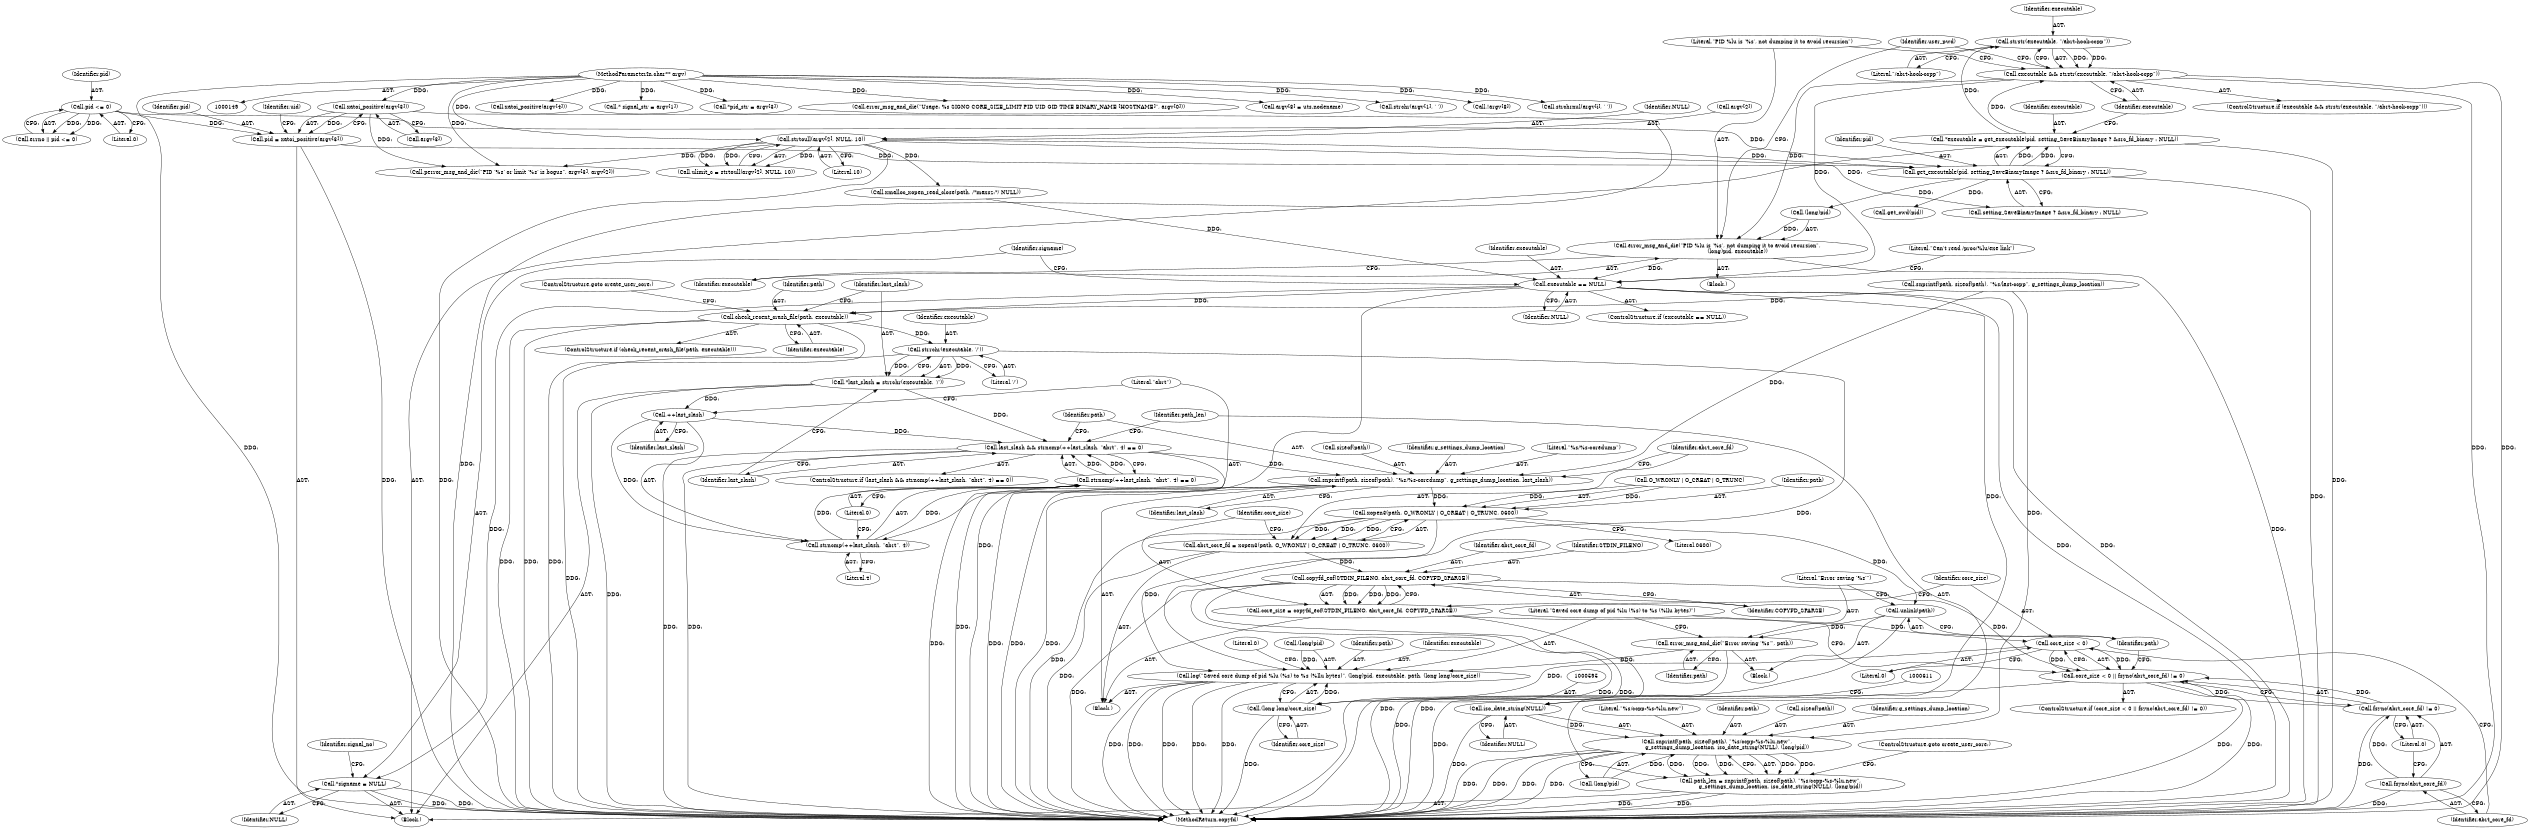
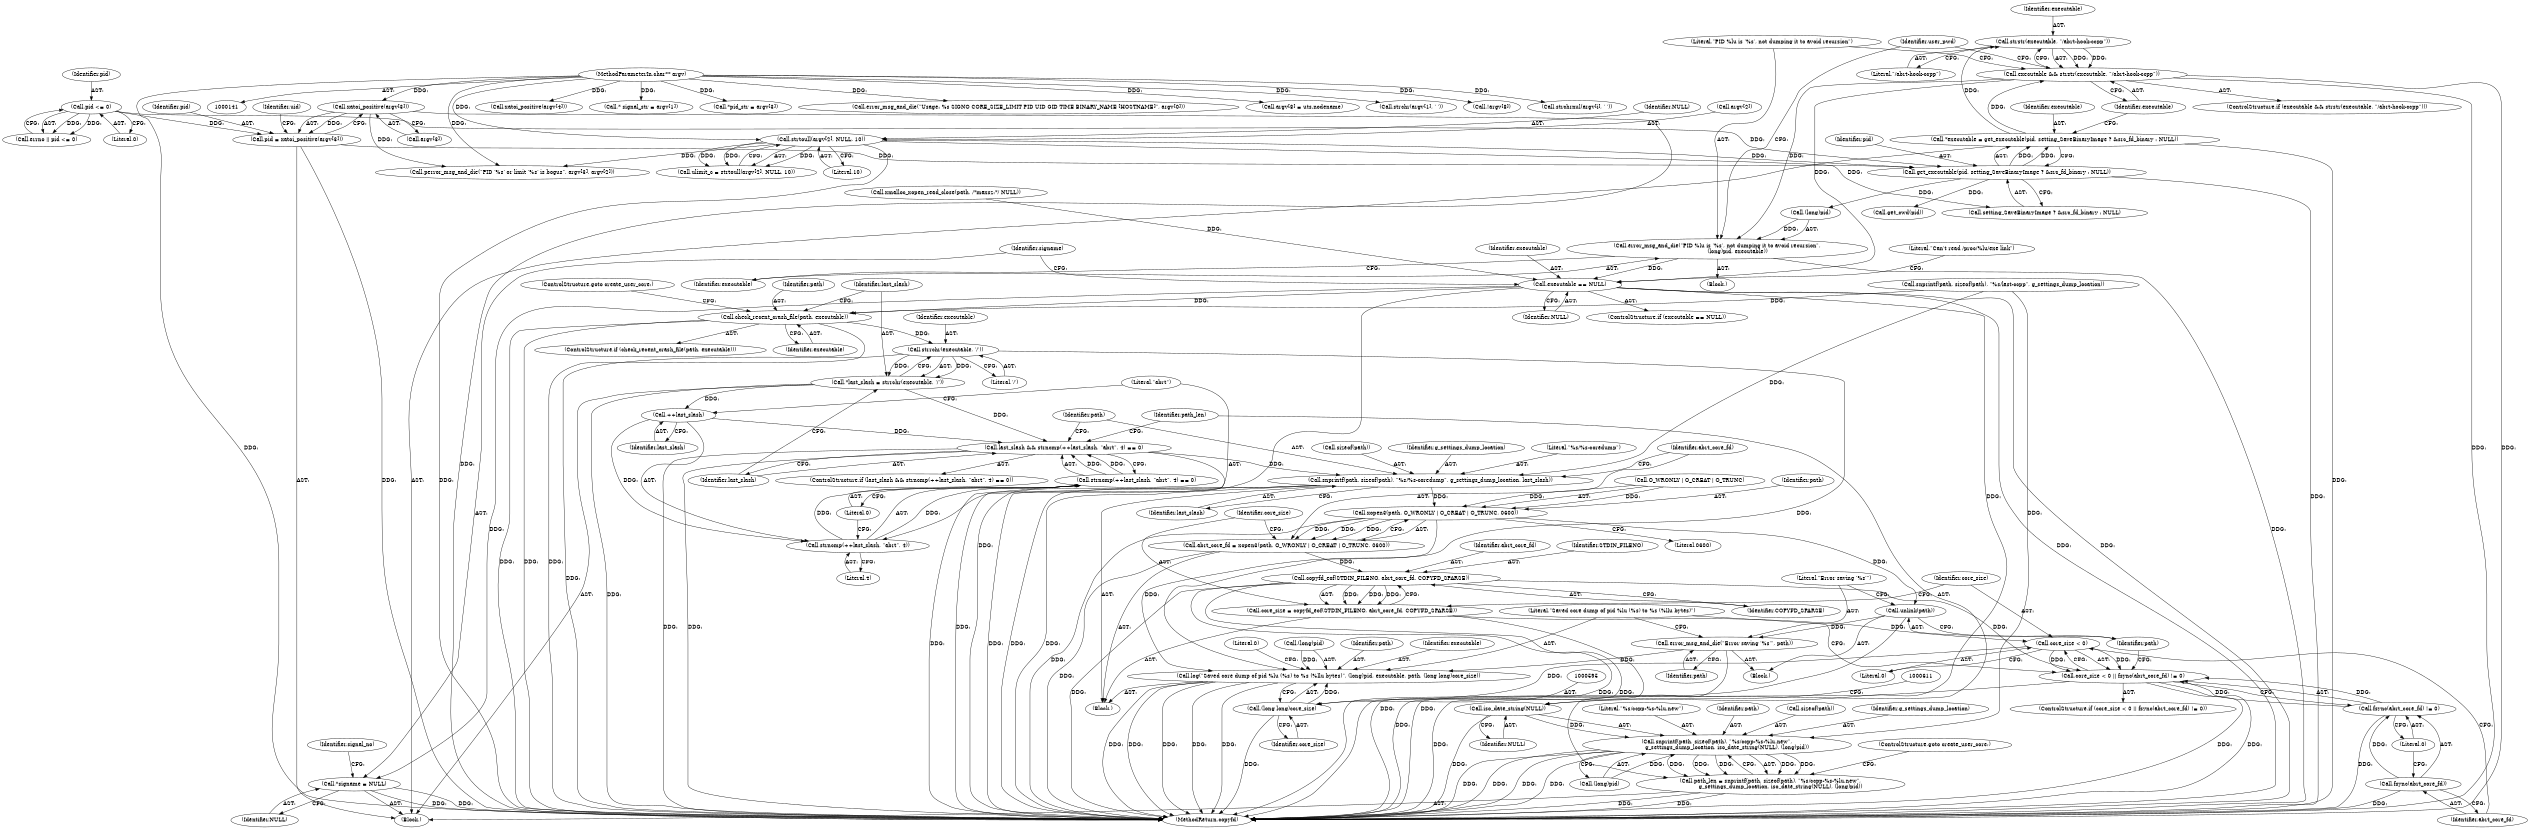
(227, 107) -> (227, 107)
(902, 157) -> none
